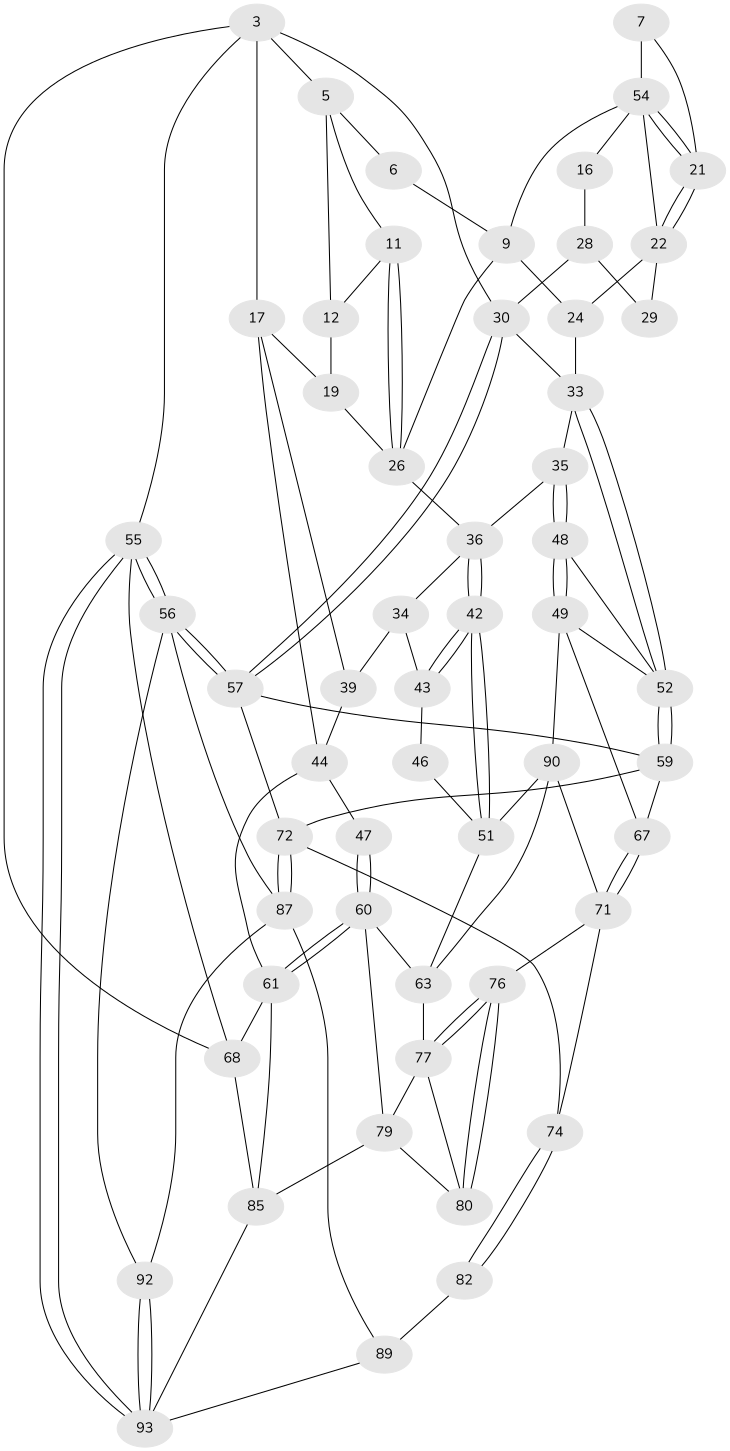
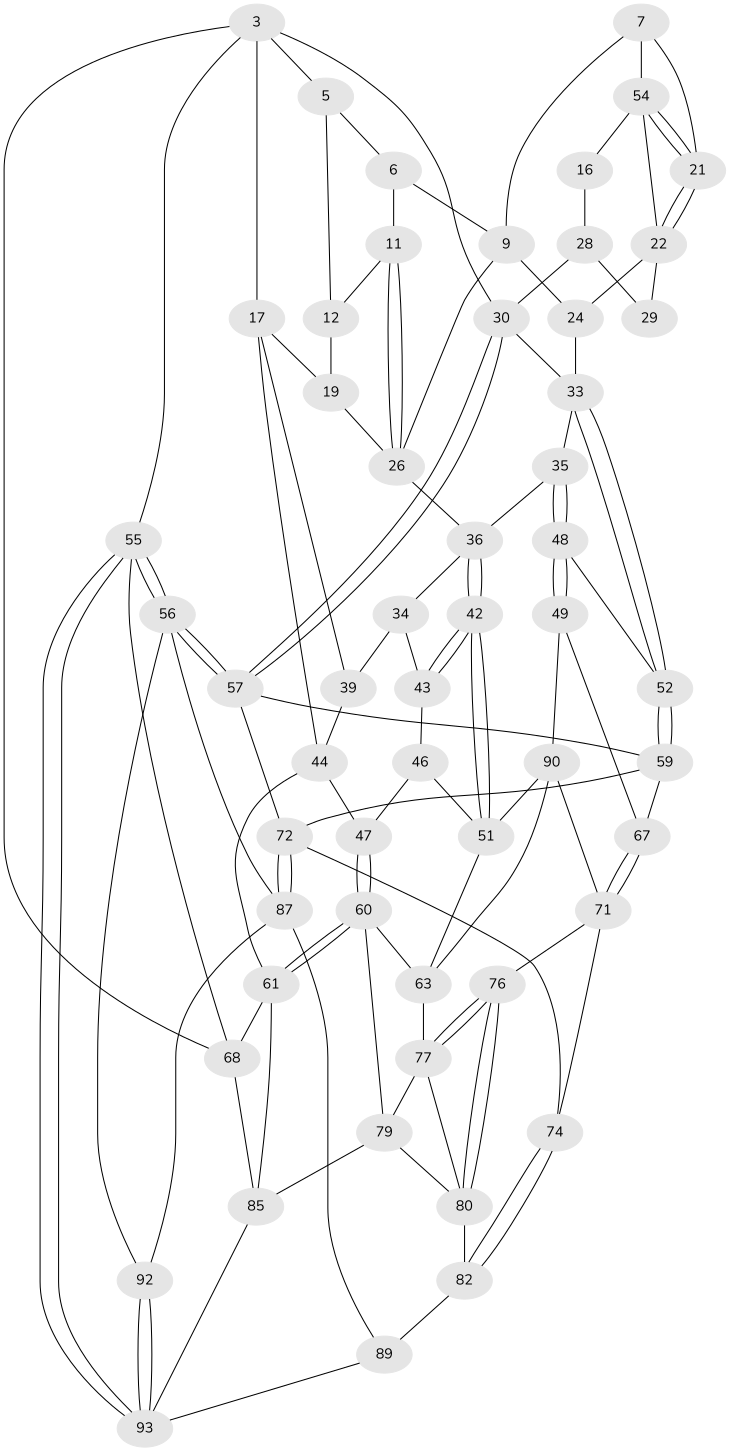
(548, 152) -> (541, 118)
(350, 174) -> (394, 208)
(613, 652) -> none
none -> (394, 797)
none -> (465, 1244)
